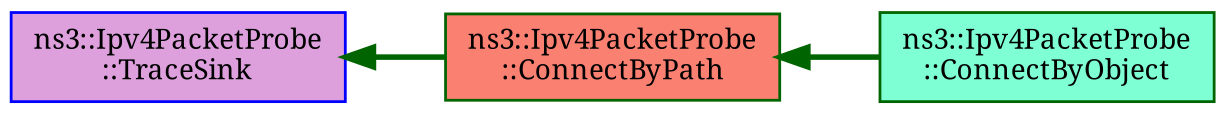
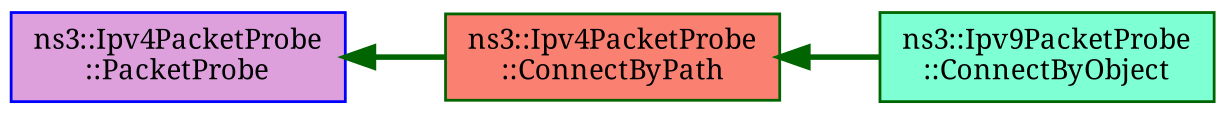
(178, 57) -> (178, 57)
(1047, 57) -> (1047, 57)
